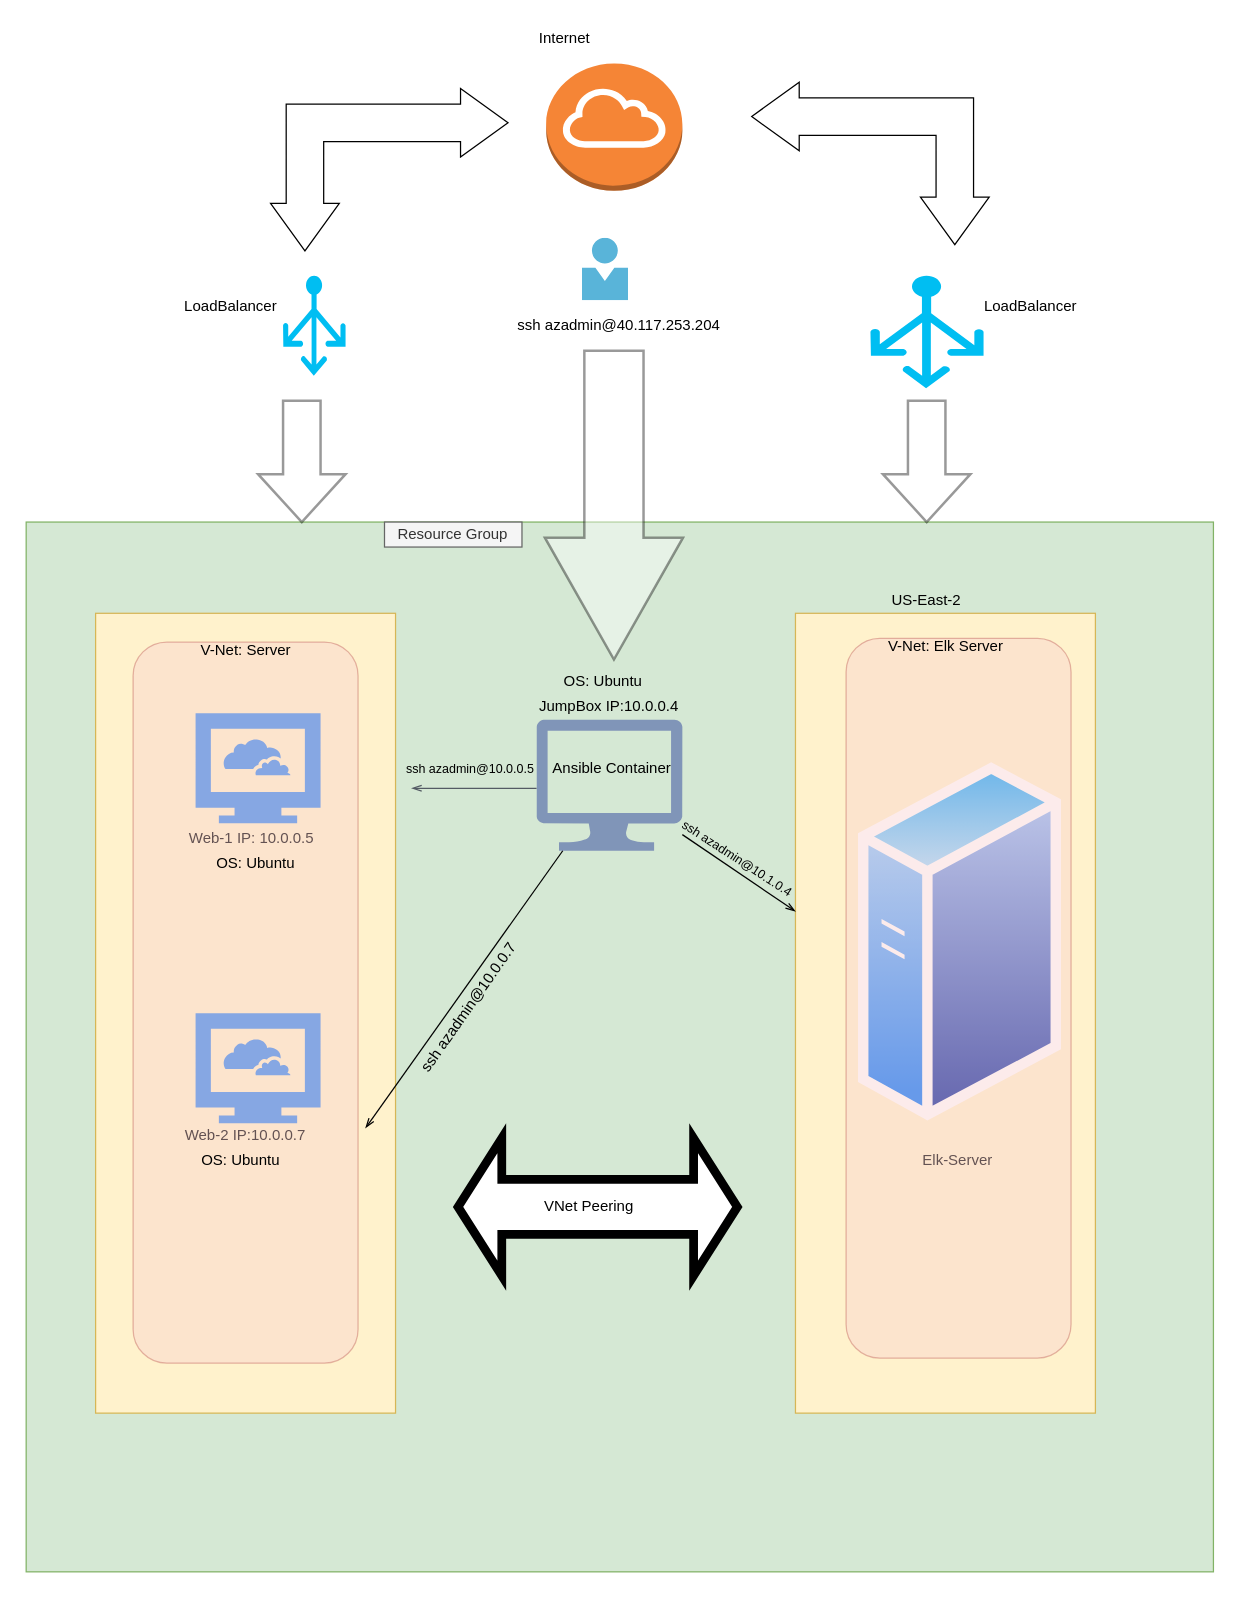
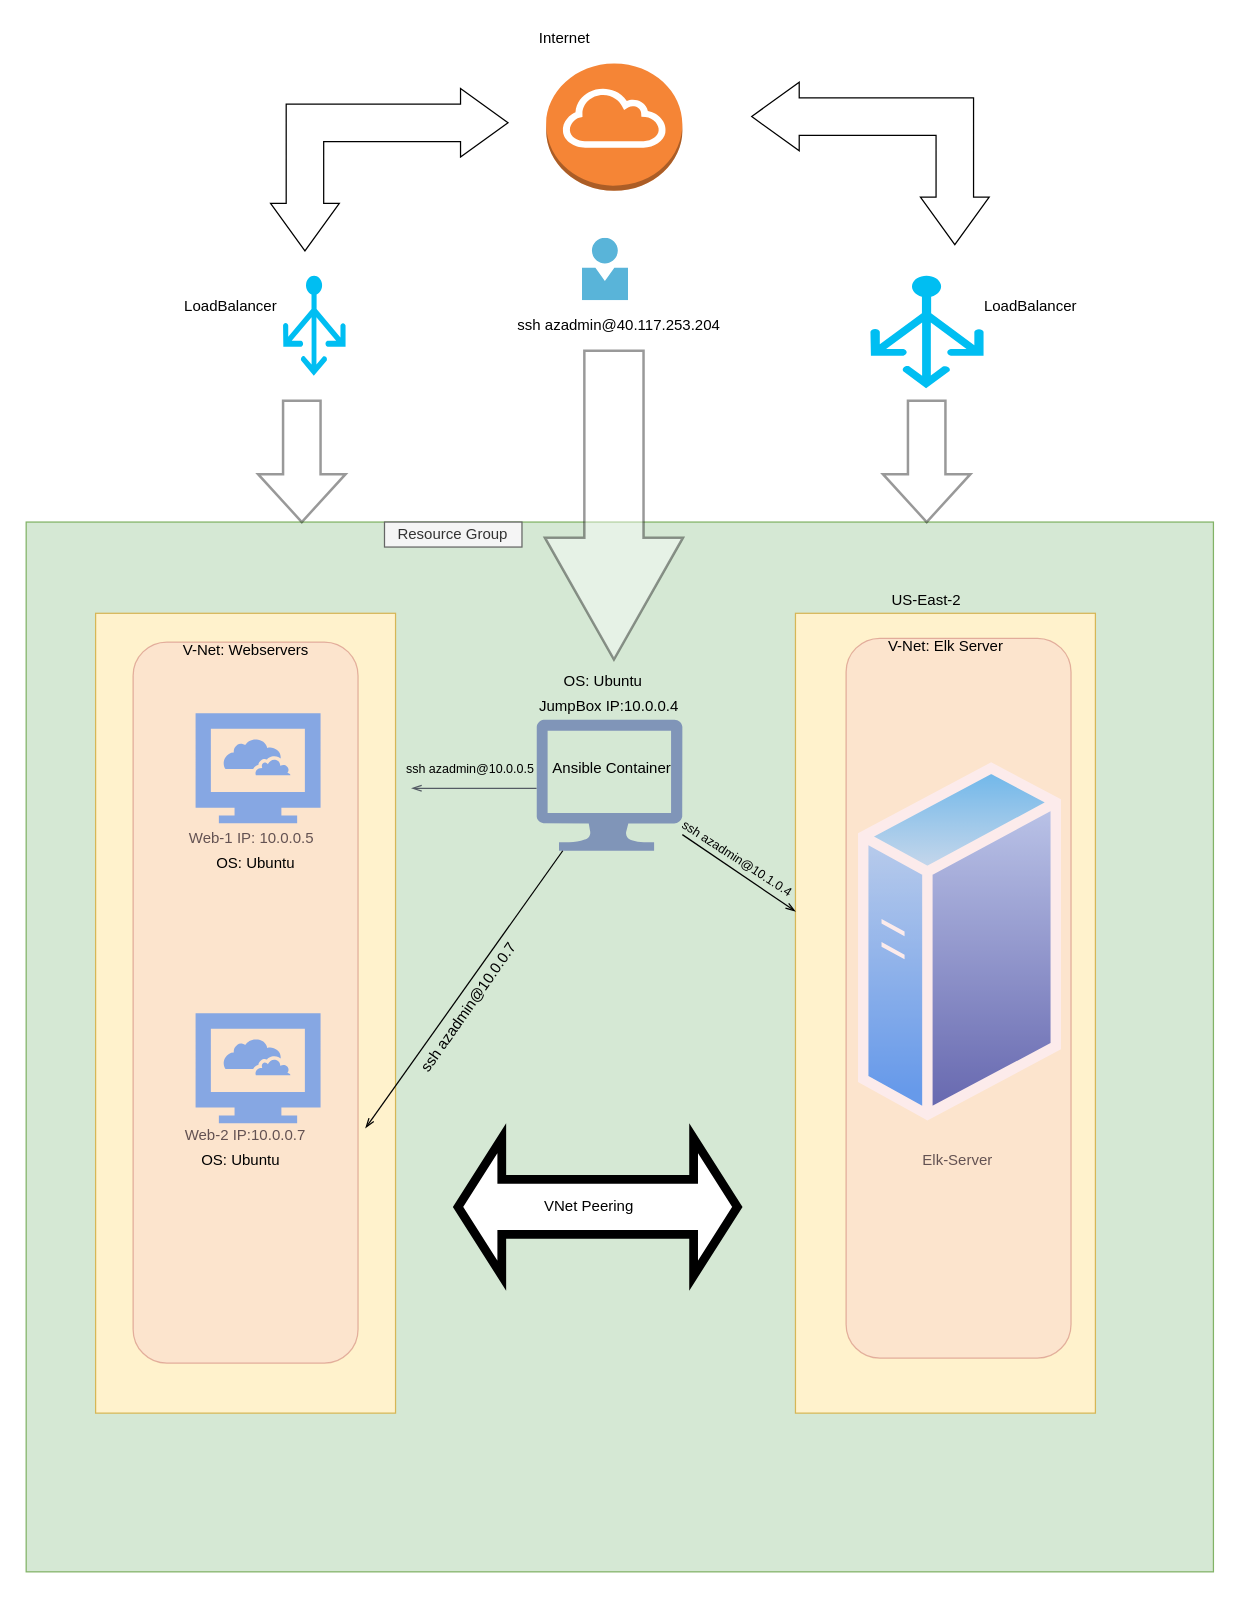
(246, 651) -> (246, 651)
